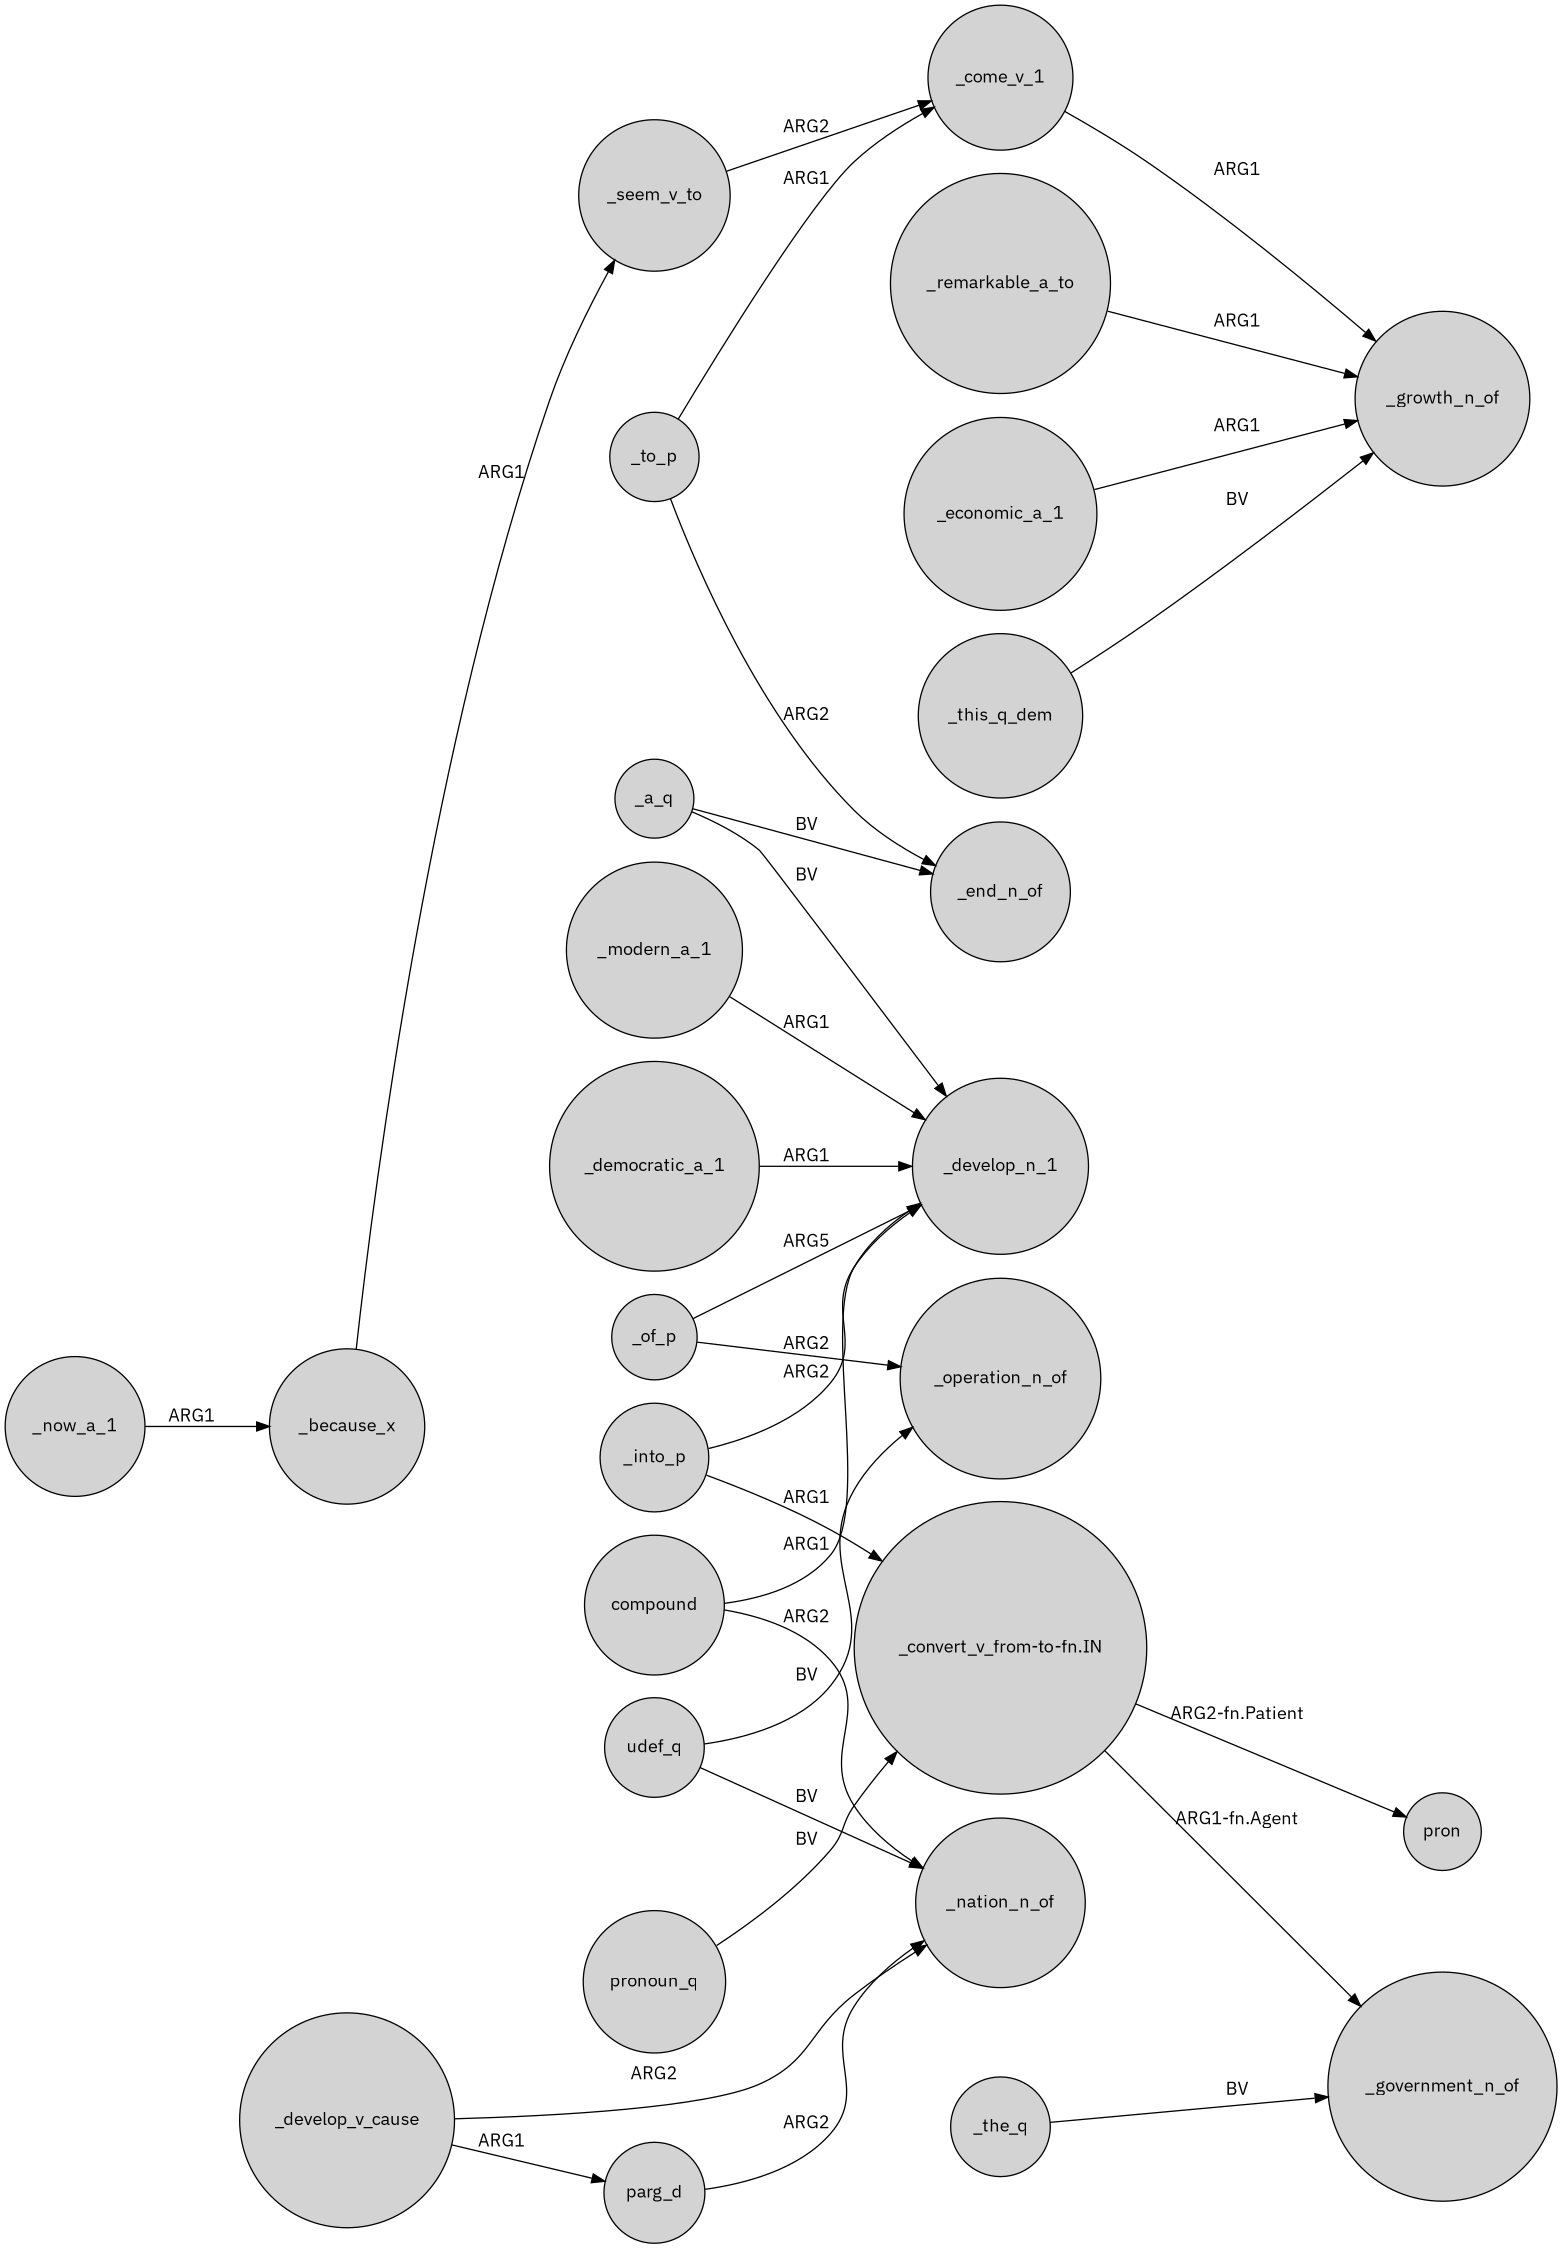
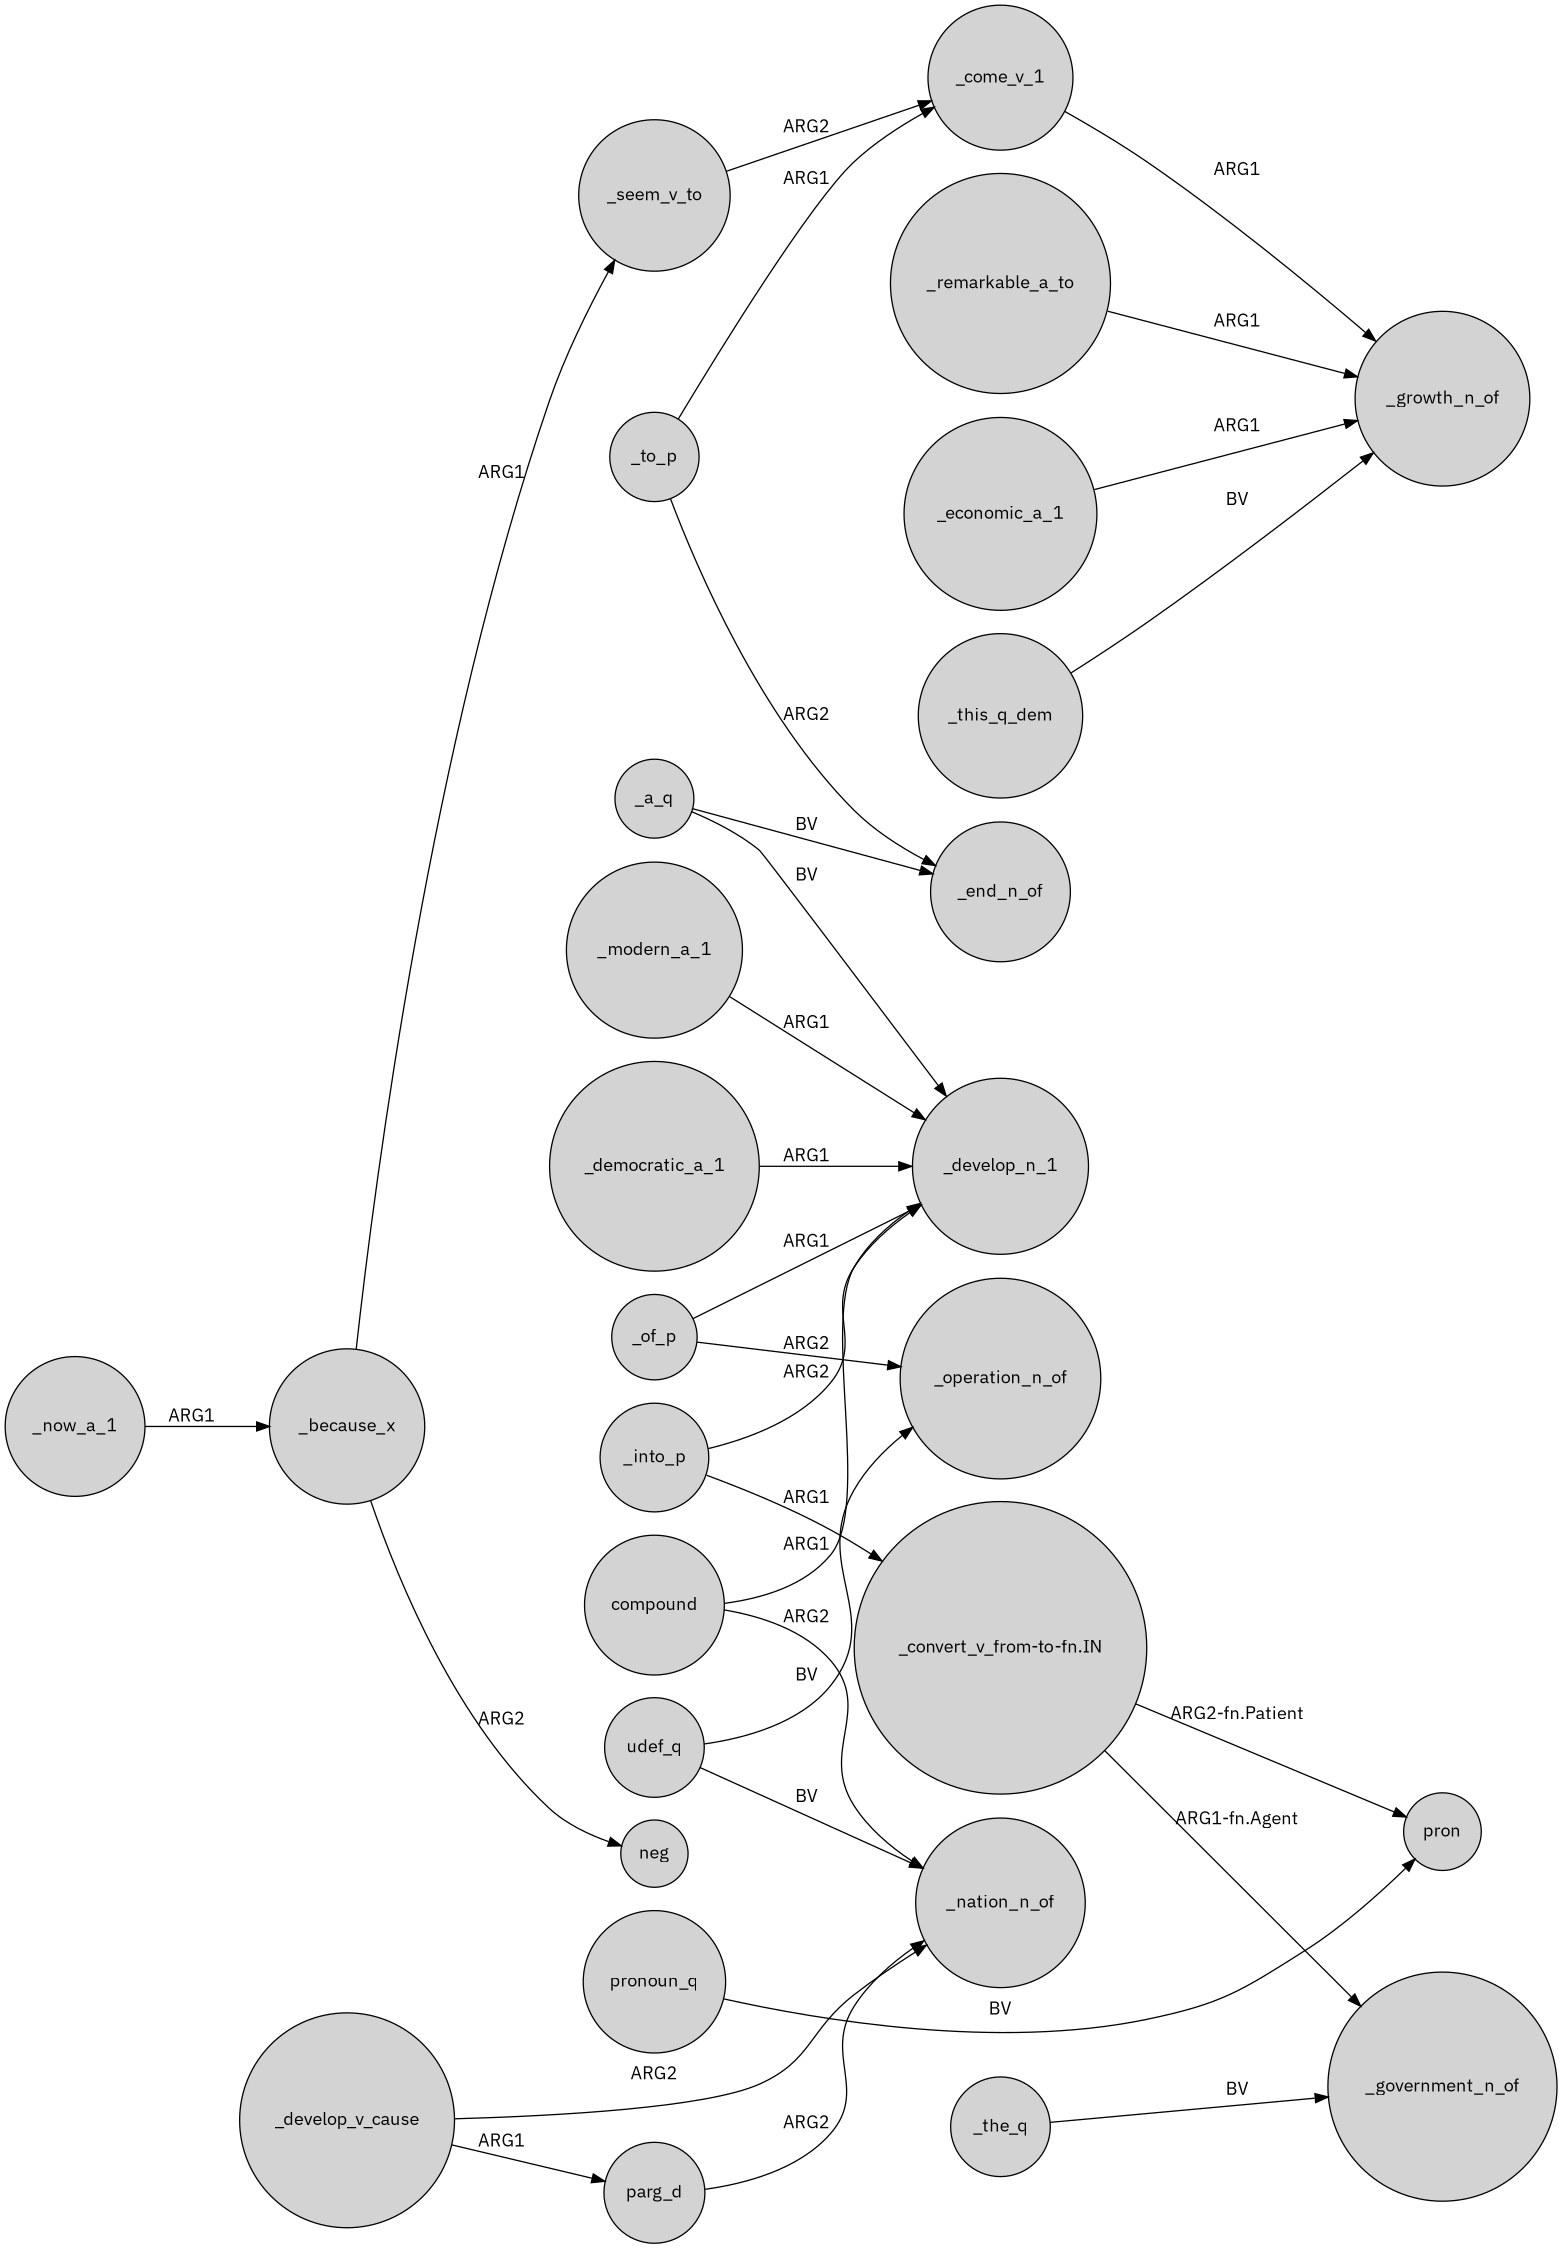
(807, 1242) -> (807, 1242)
none -> (654, 1854)
(816, 1866) -> (1086, 2028)
